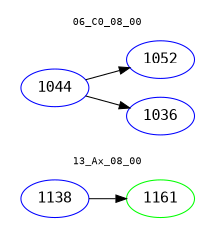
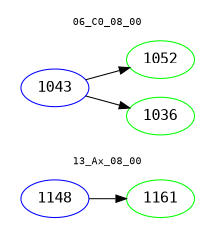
(161, 60) -> (161, 60)
(55, 88) -> (55, 88)
(161, 116) -> (161, 116)
(55, 199) -> (55, 199)
